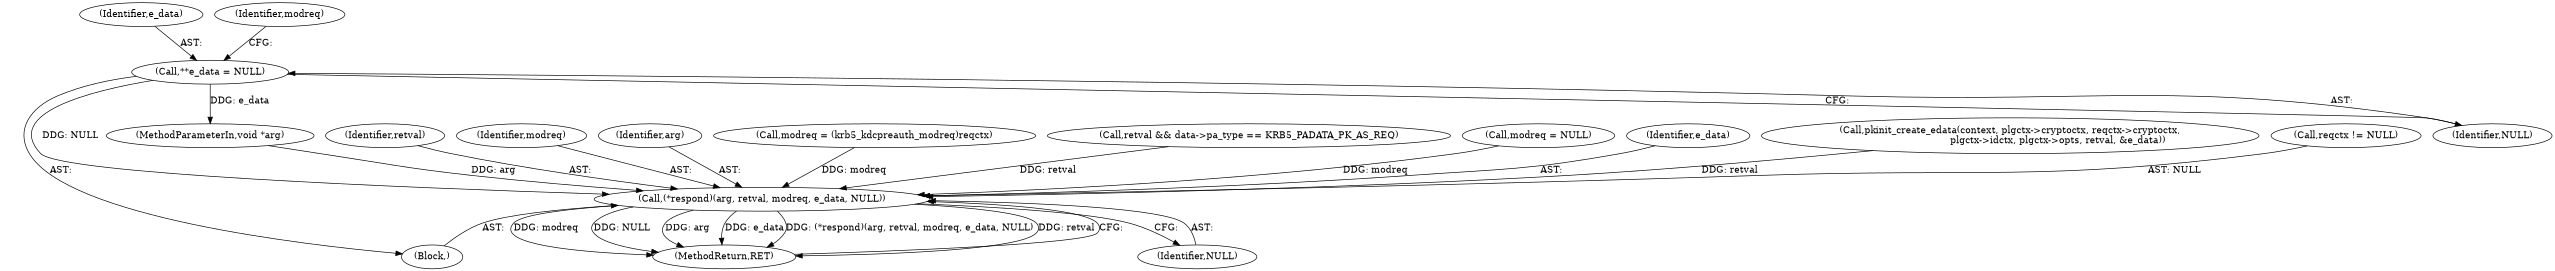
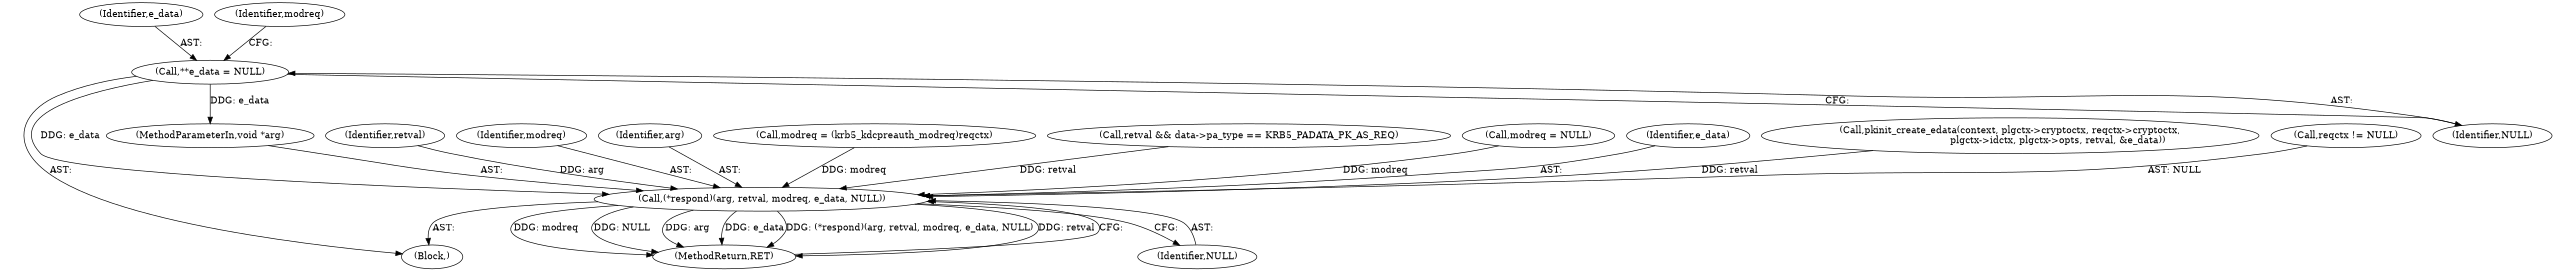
(70, 136) -> (70, 136)
(493, 170) -> (493, 170)
(582, 170) -> (582, 170)
(520, 215) -> (506, 207)
